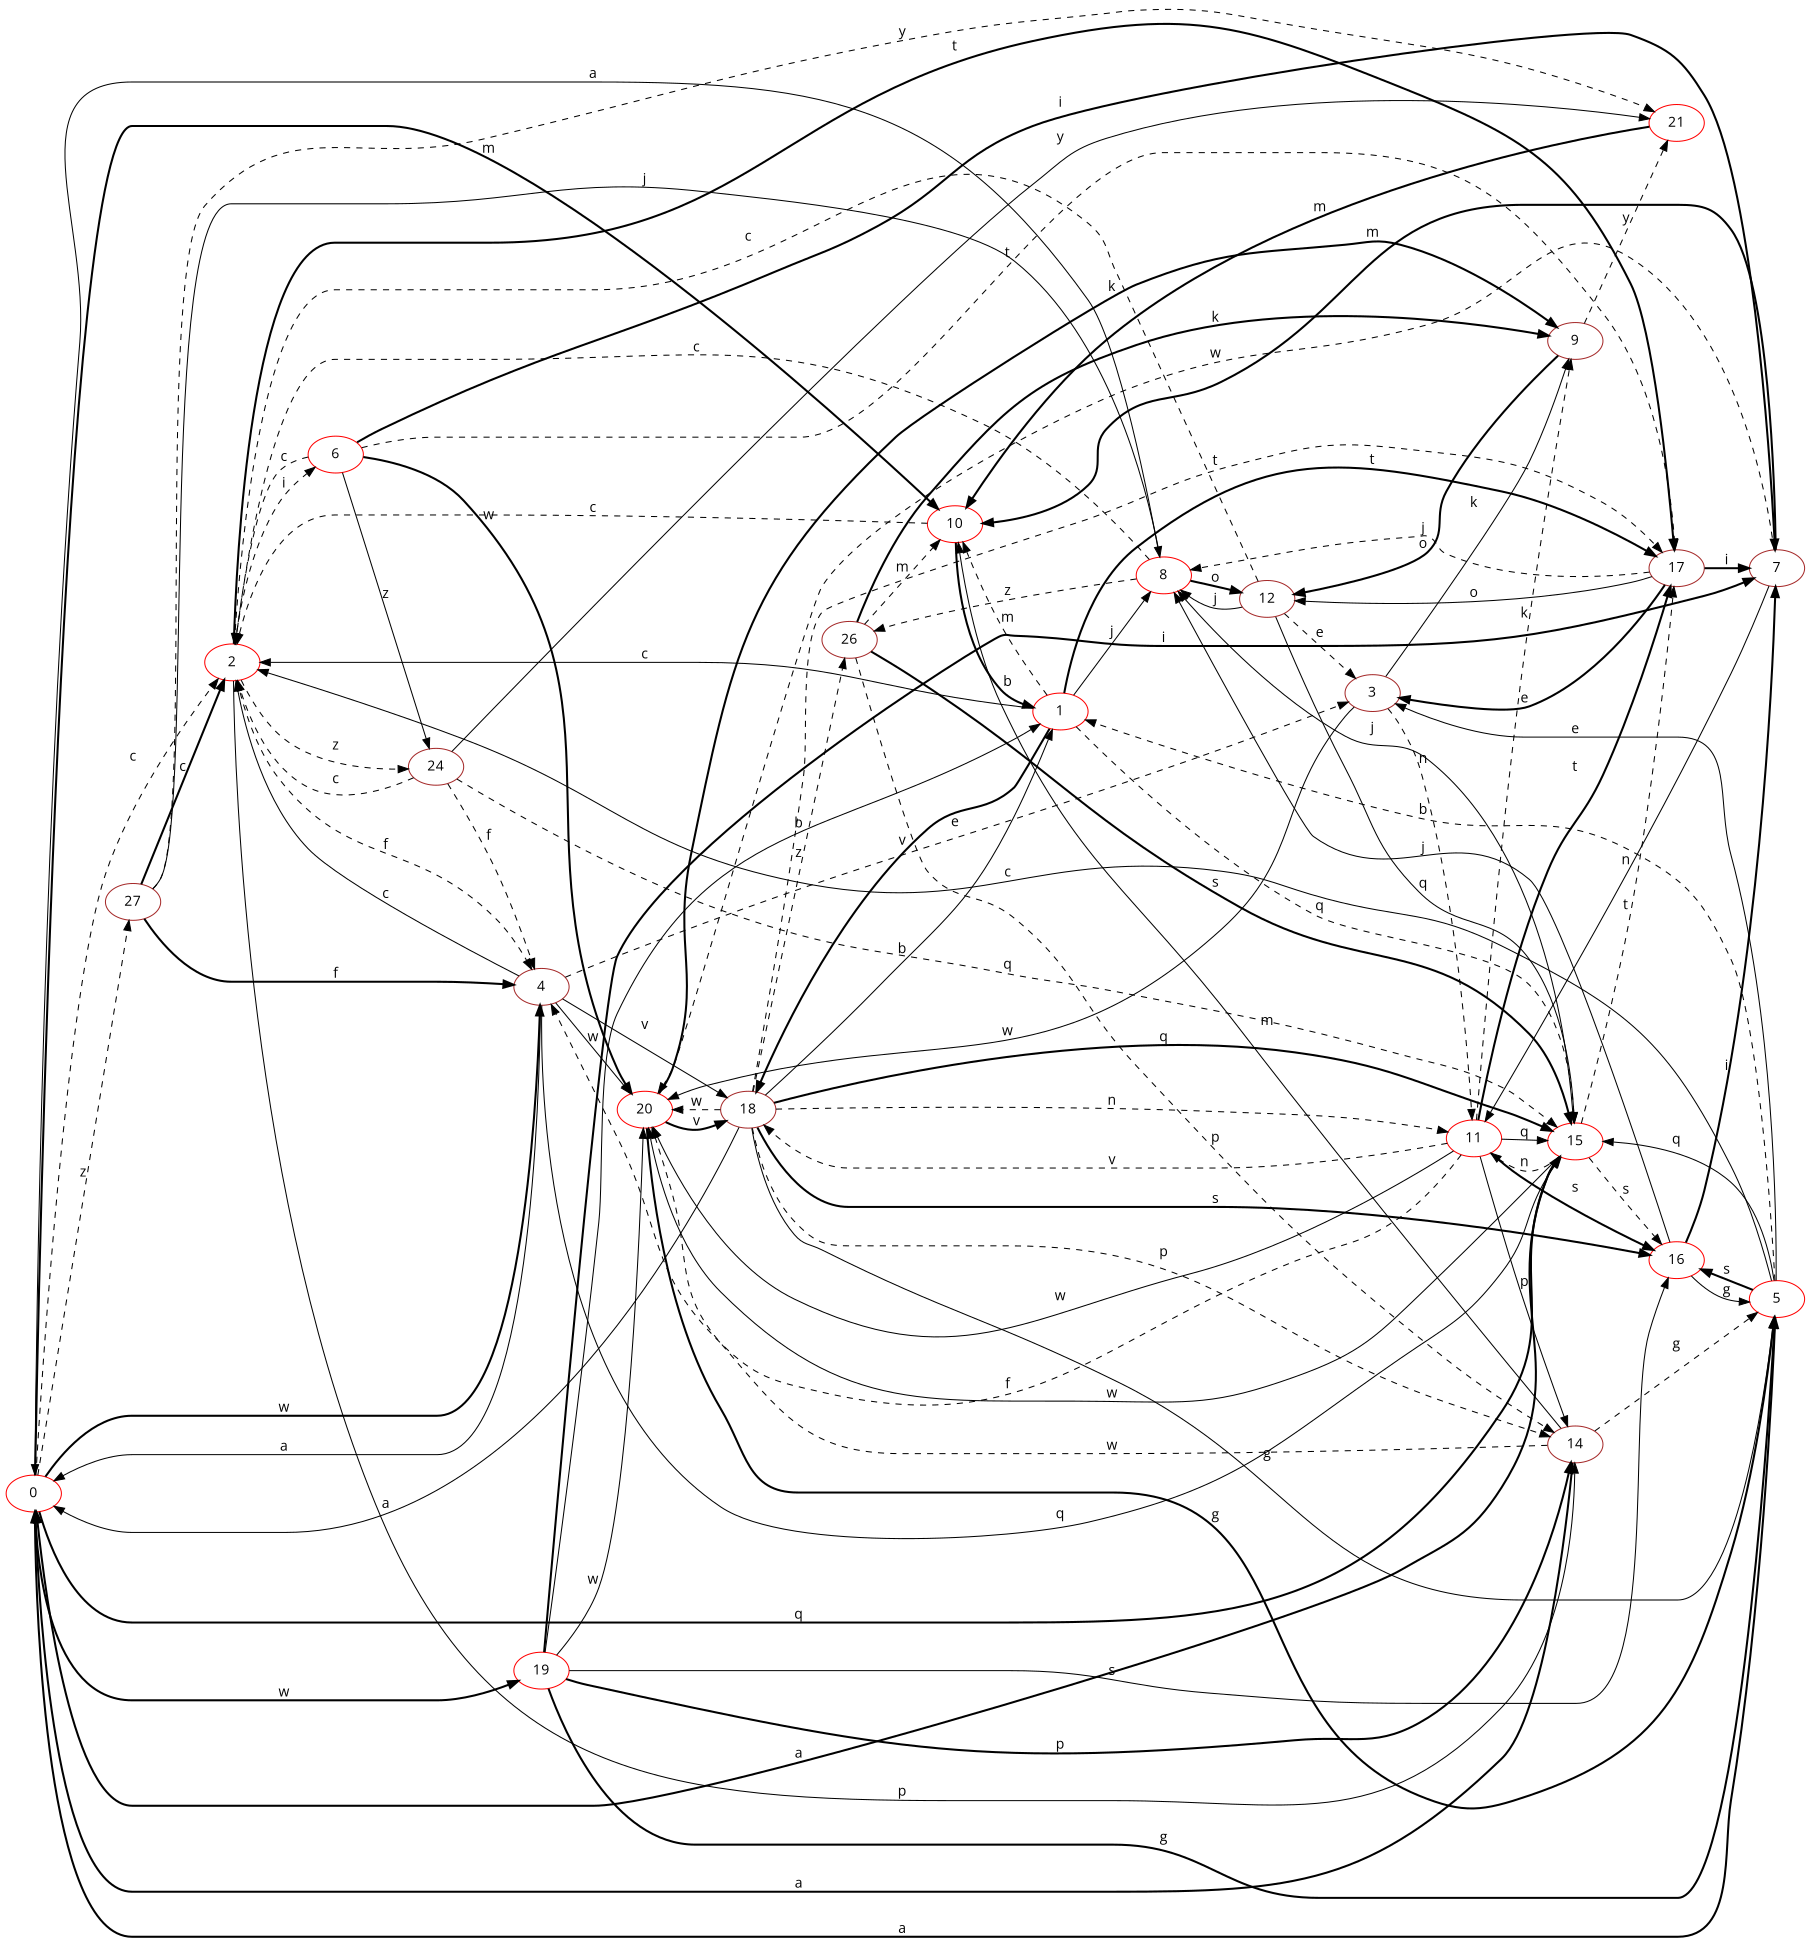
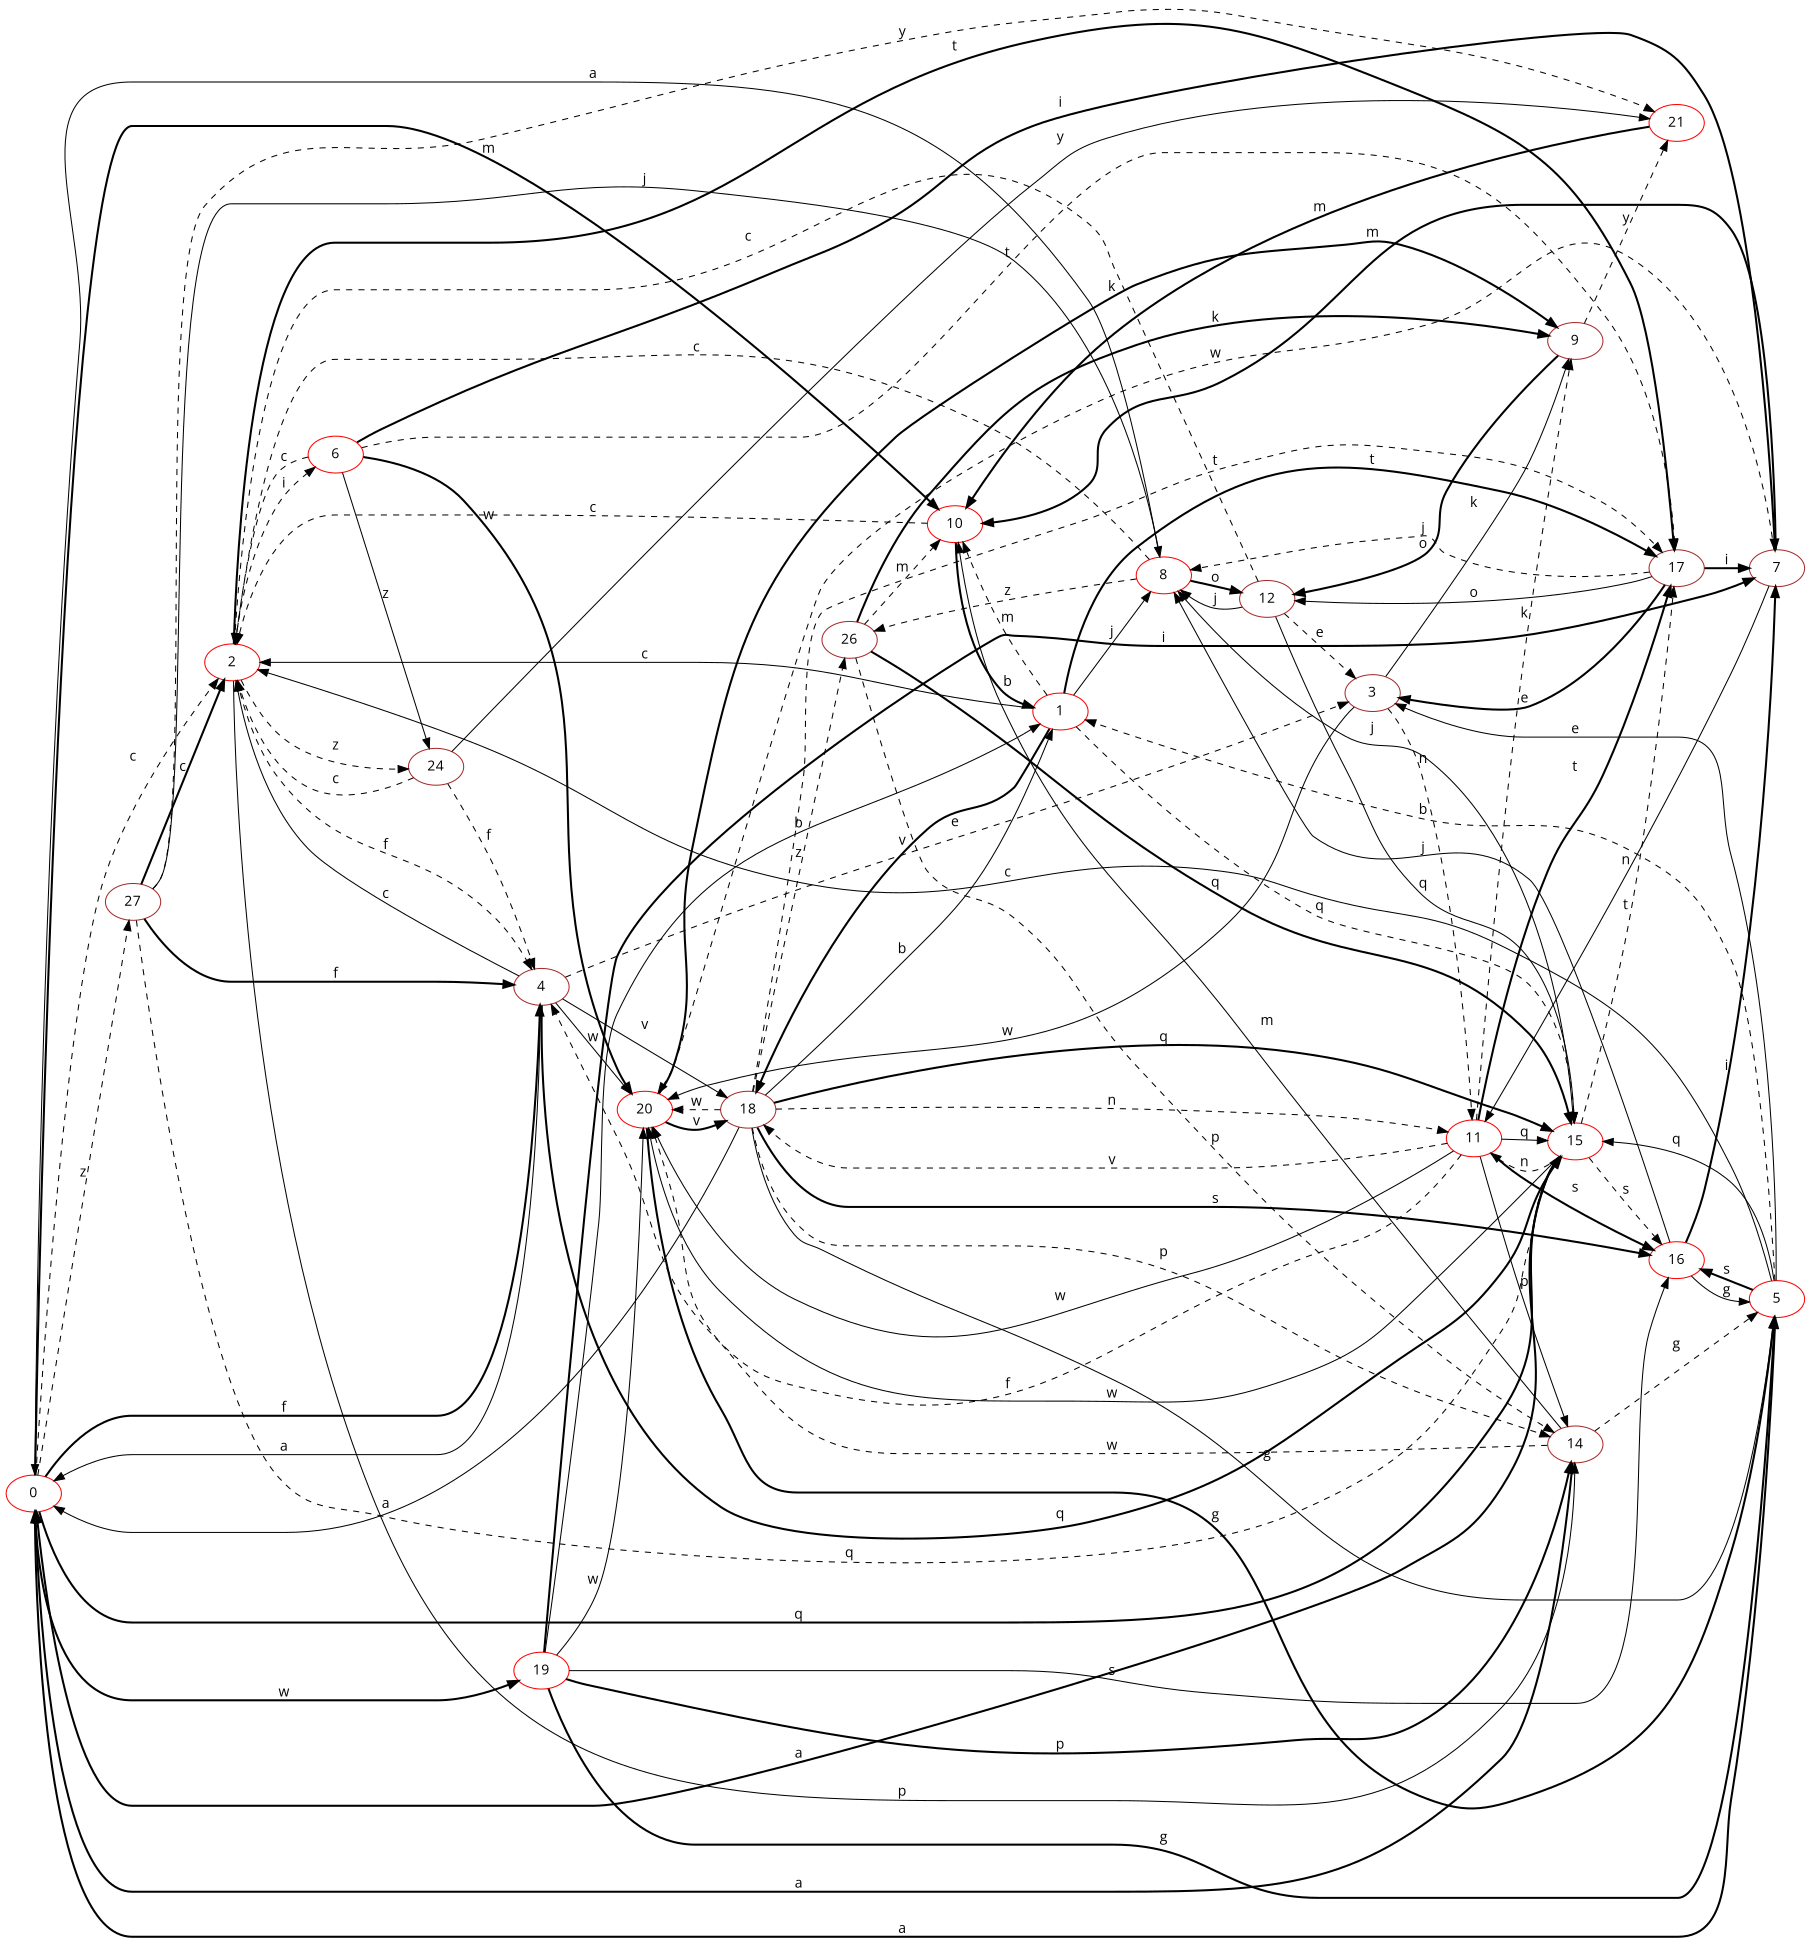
(1216, 883) -> (1216, 883)
(996, 972) -> (722, 1557)
(284, 1408) -> (284, 1408)
(931, 1538) -> (931, 1538)
